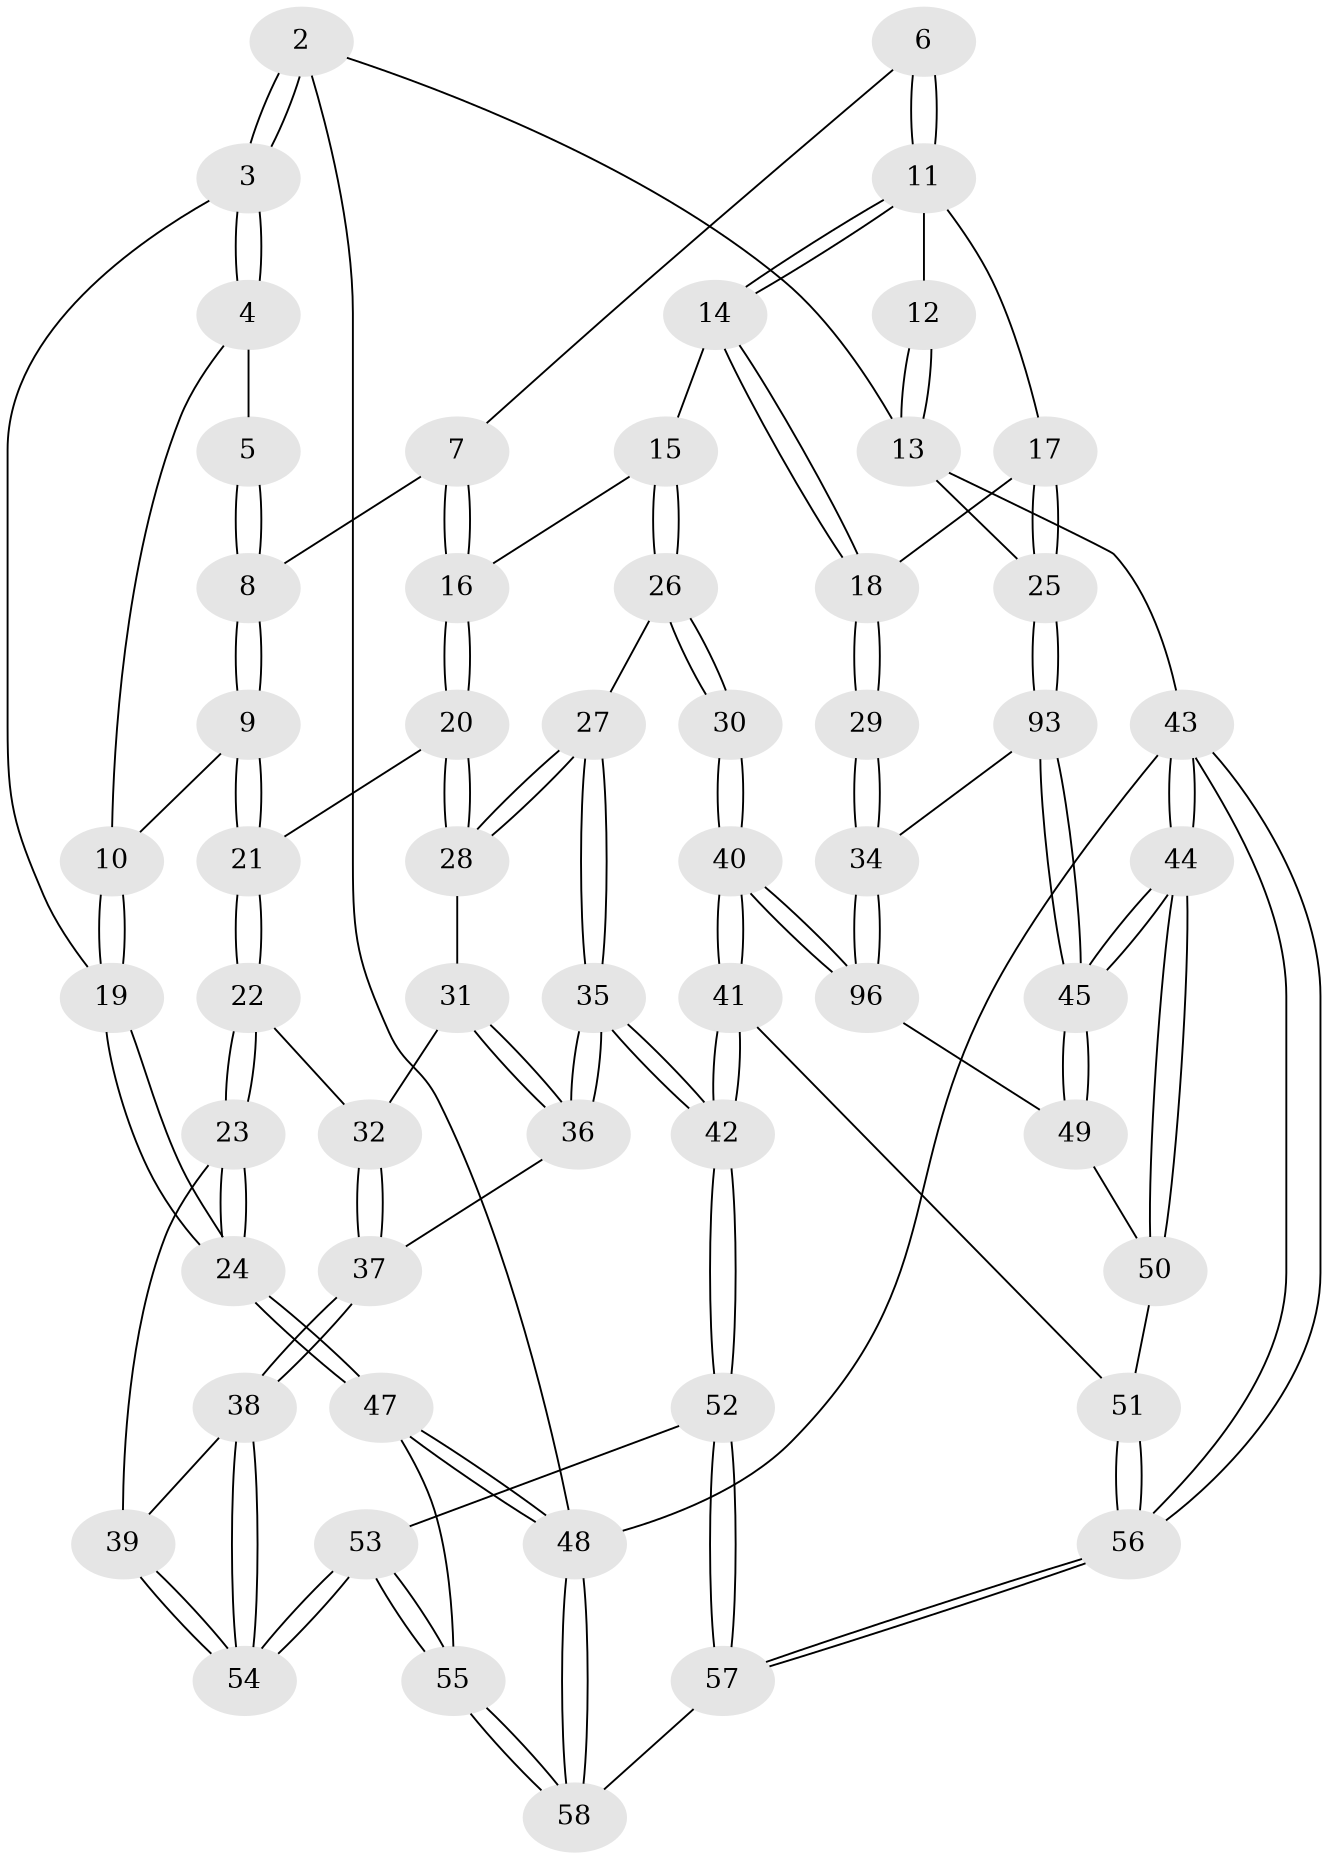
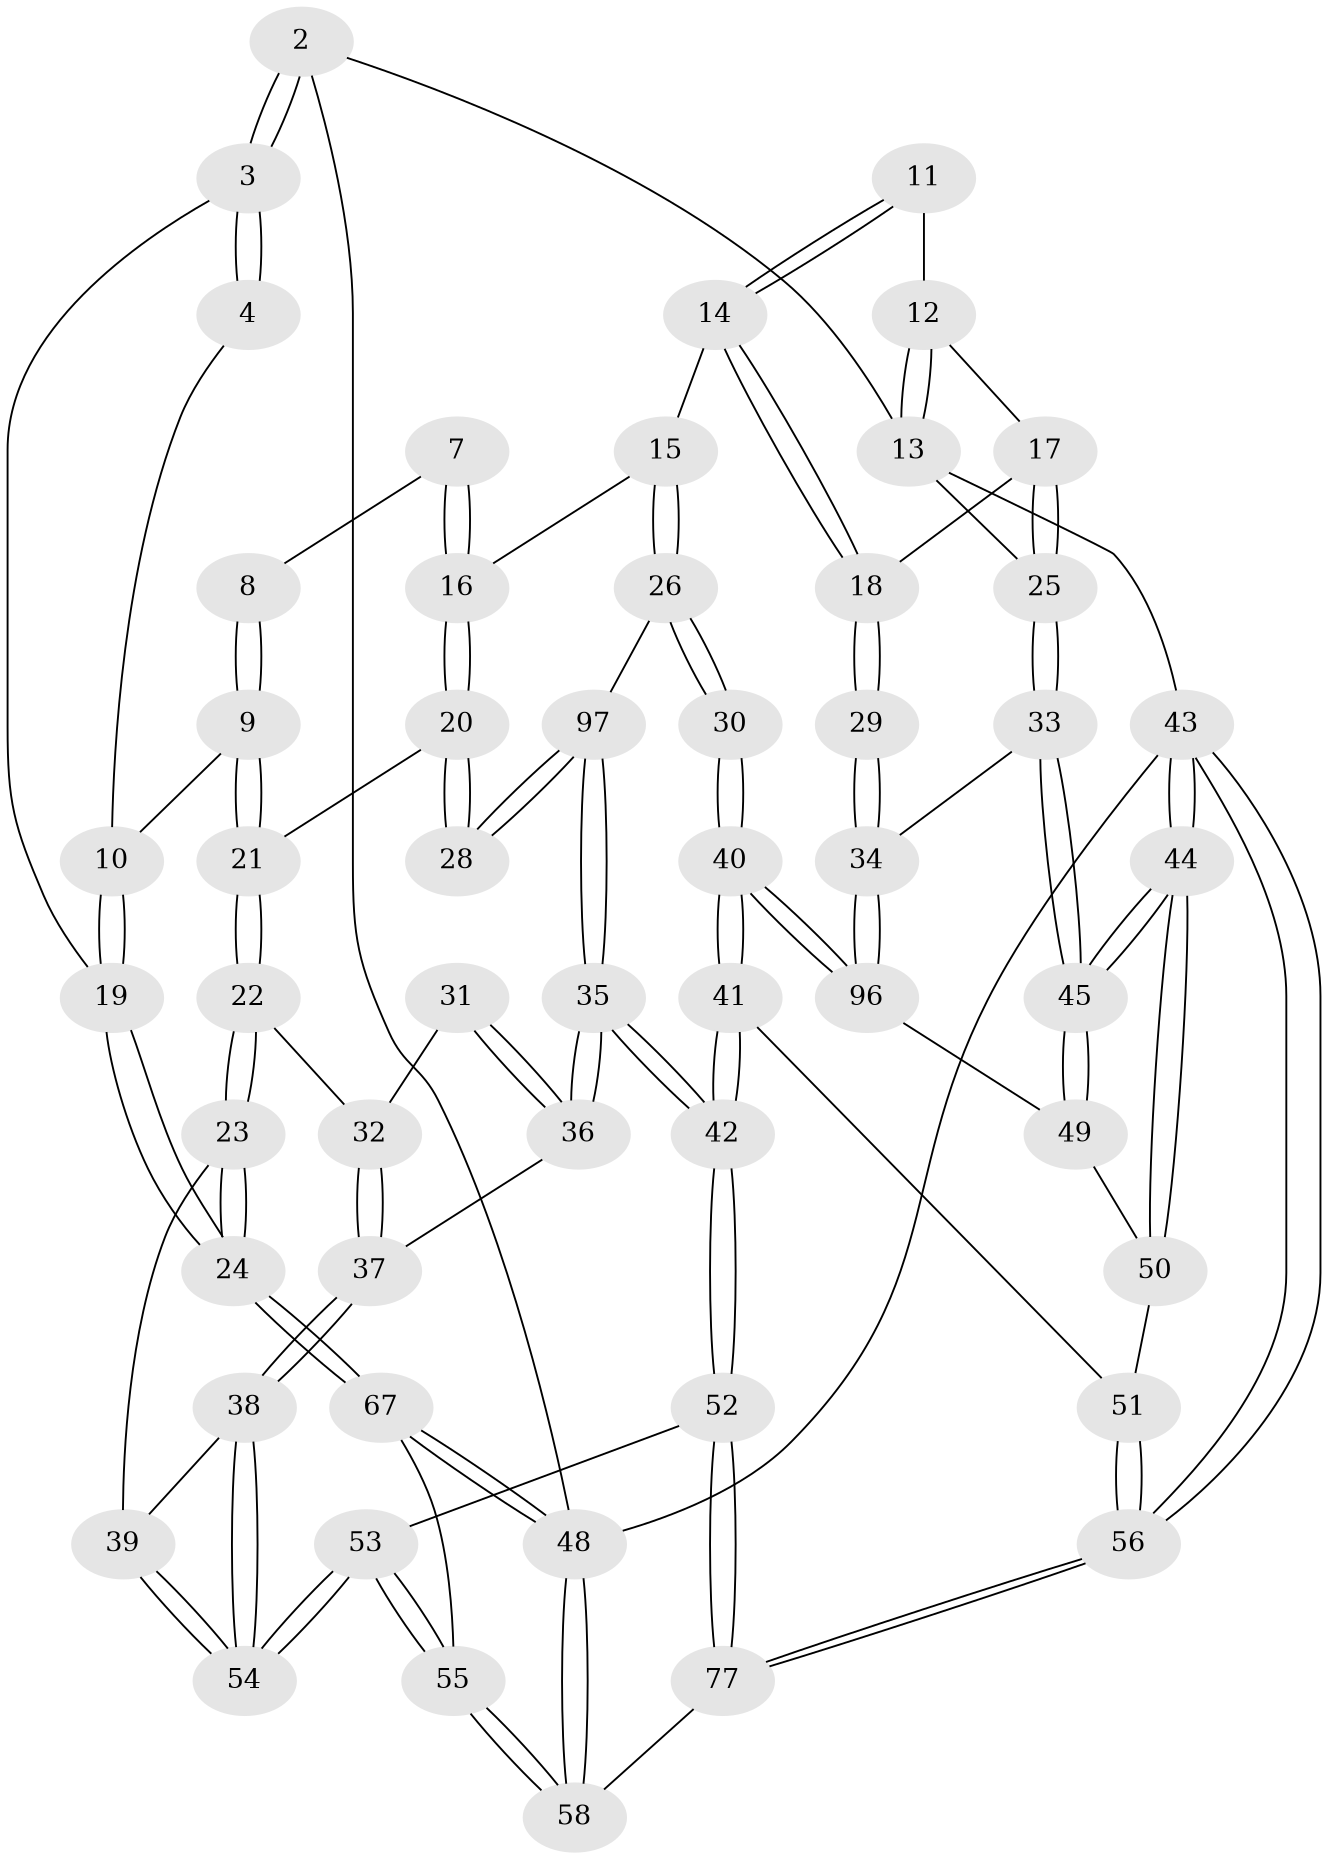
(924, 42) -> none
(1004, 308) -> (985, 383)
(249, 452) -> none
(594, 725) -> (594, 725)
(1045, 725) -> (1045, 725)
(457, 930) -> none
(381, 1408) -> (381, 1408)
(723, 1681) -> (723, 1681)
